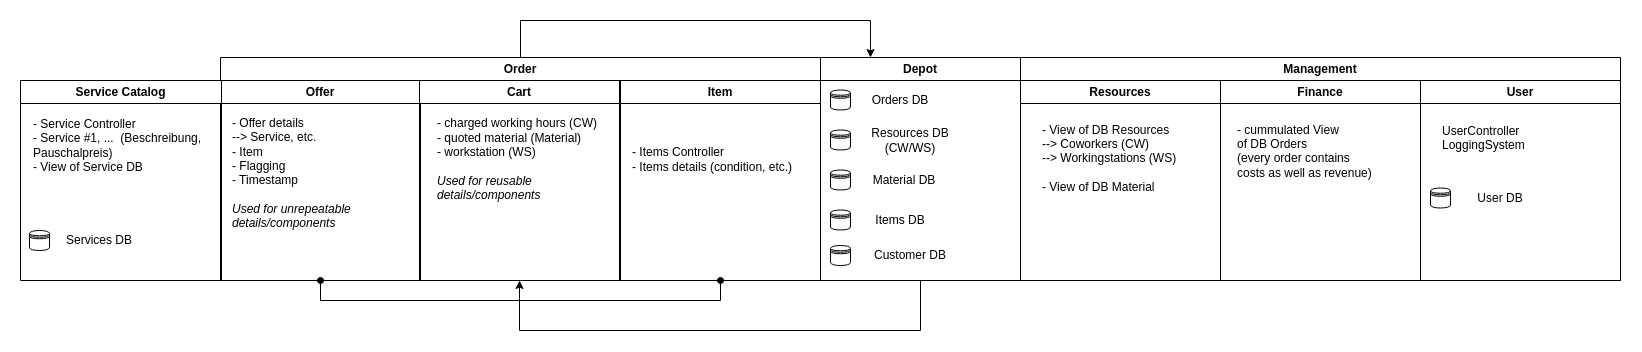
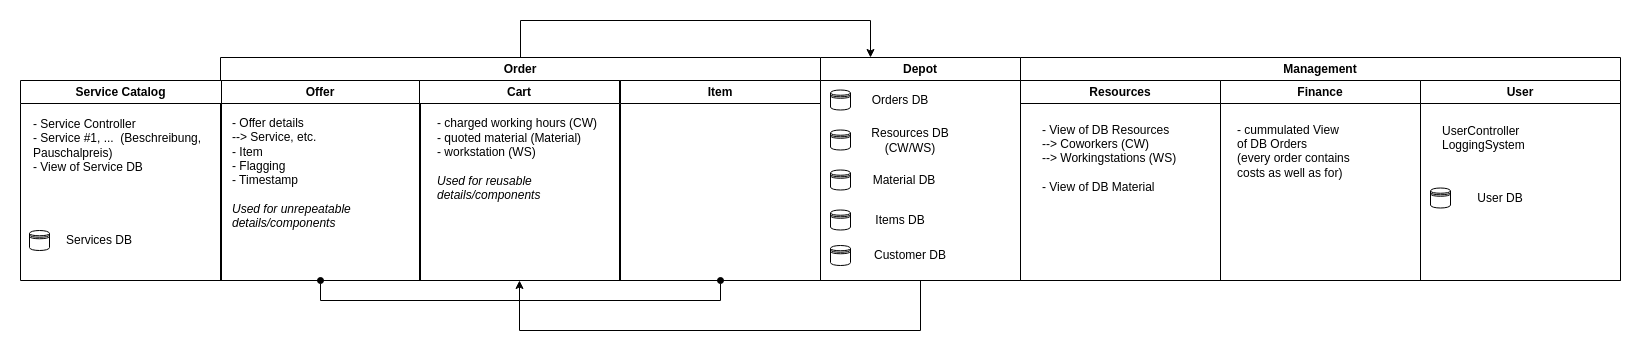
(721, 159) -> none
(1315, 159) -> (1305, 159)
